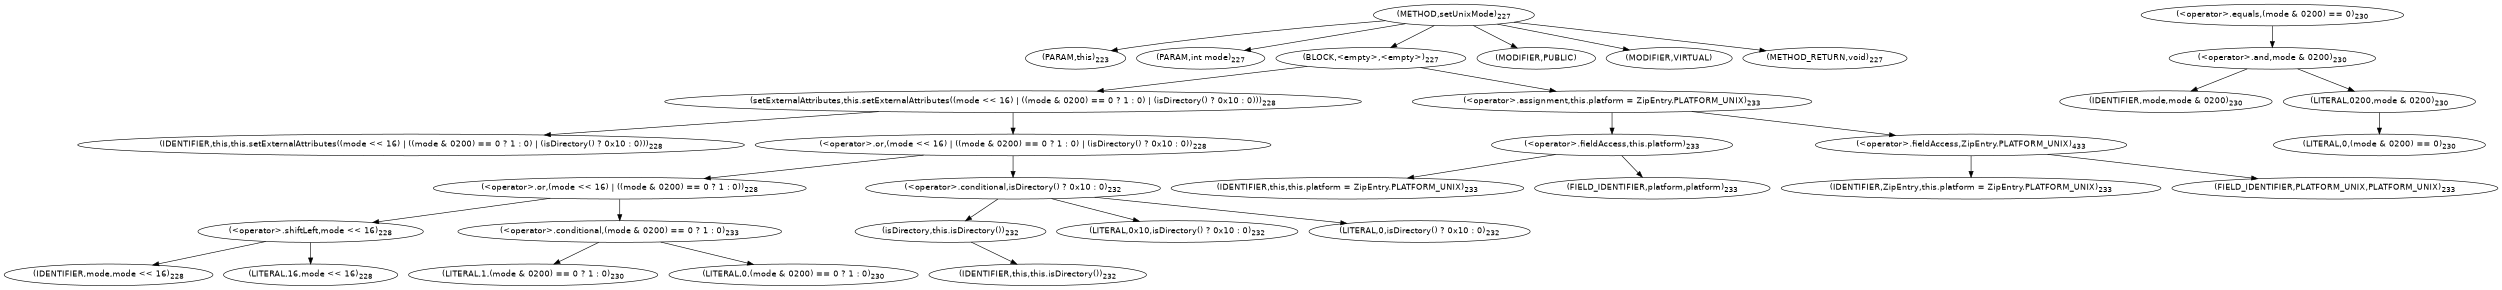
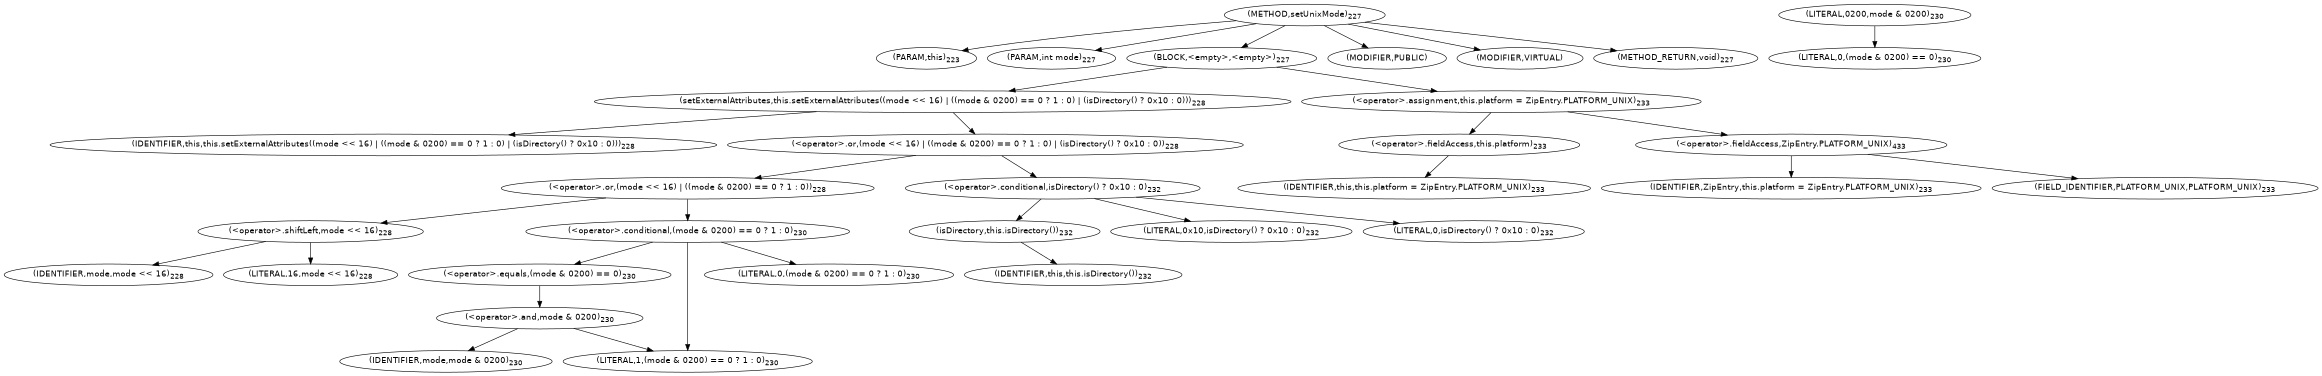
(2323, 79) -> (610, 339)
(1652, 188) -> none
(733, 231) -> (800, 231)
none -> (617, 252)
